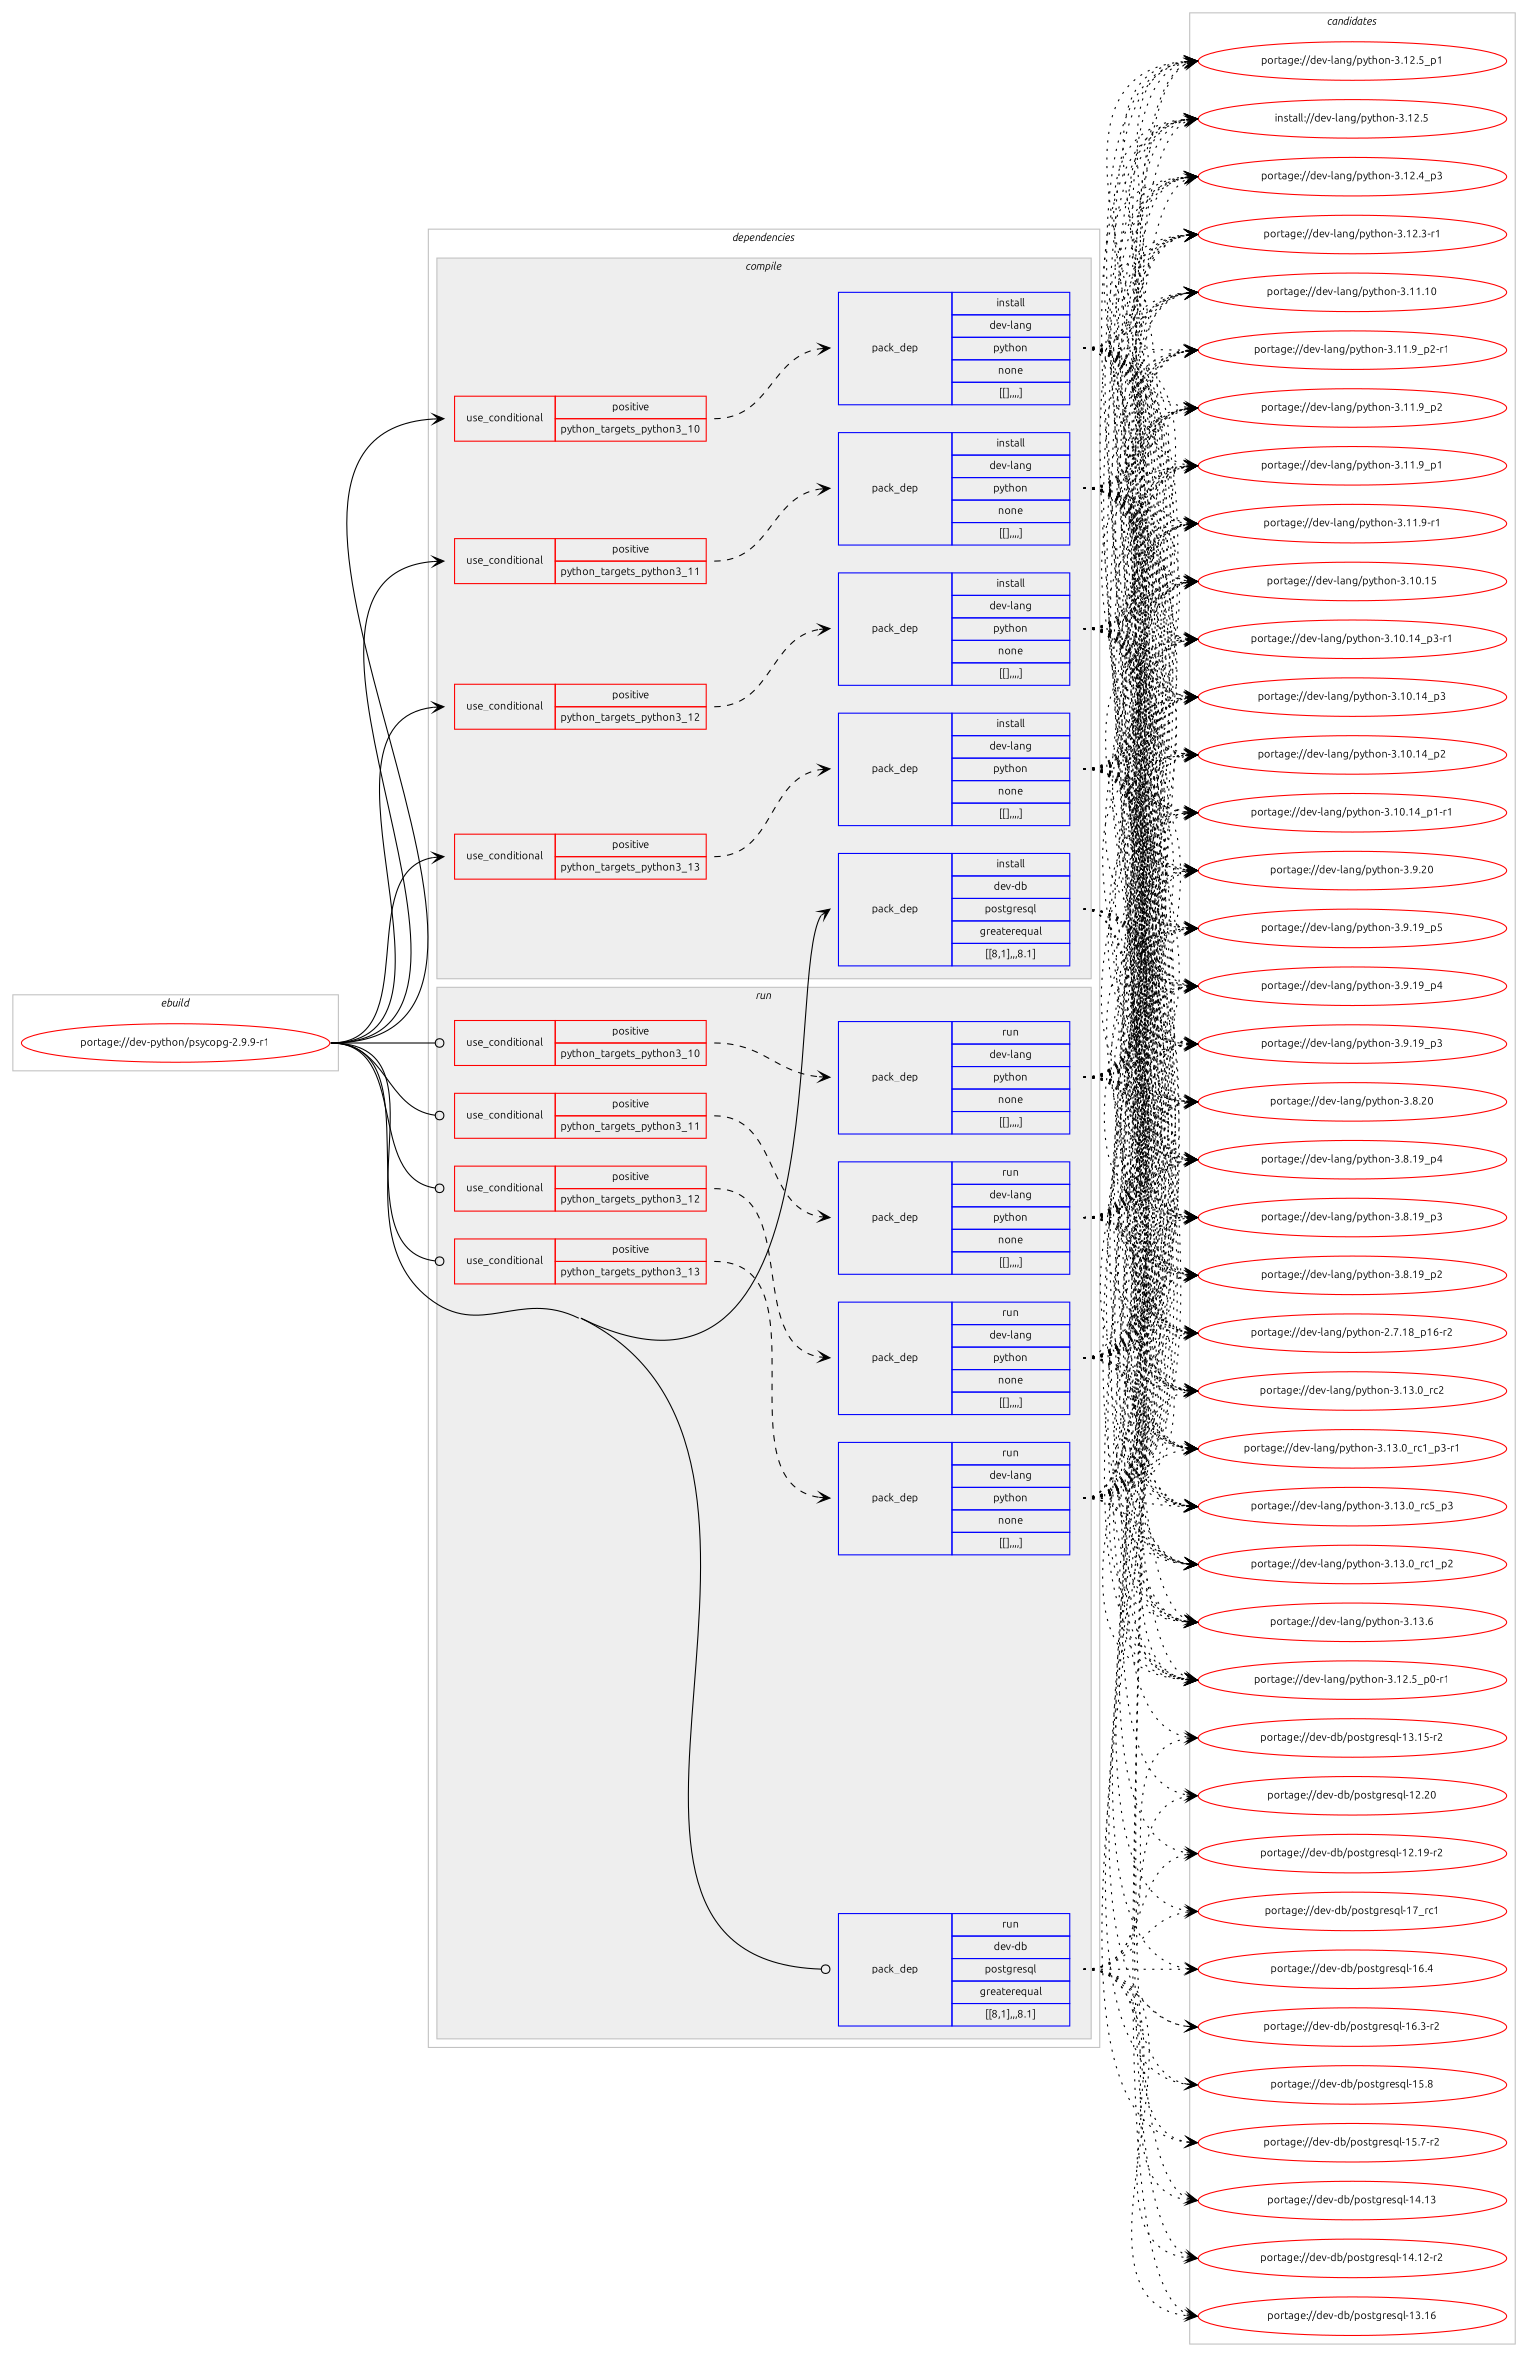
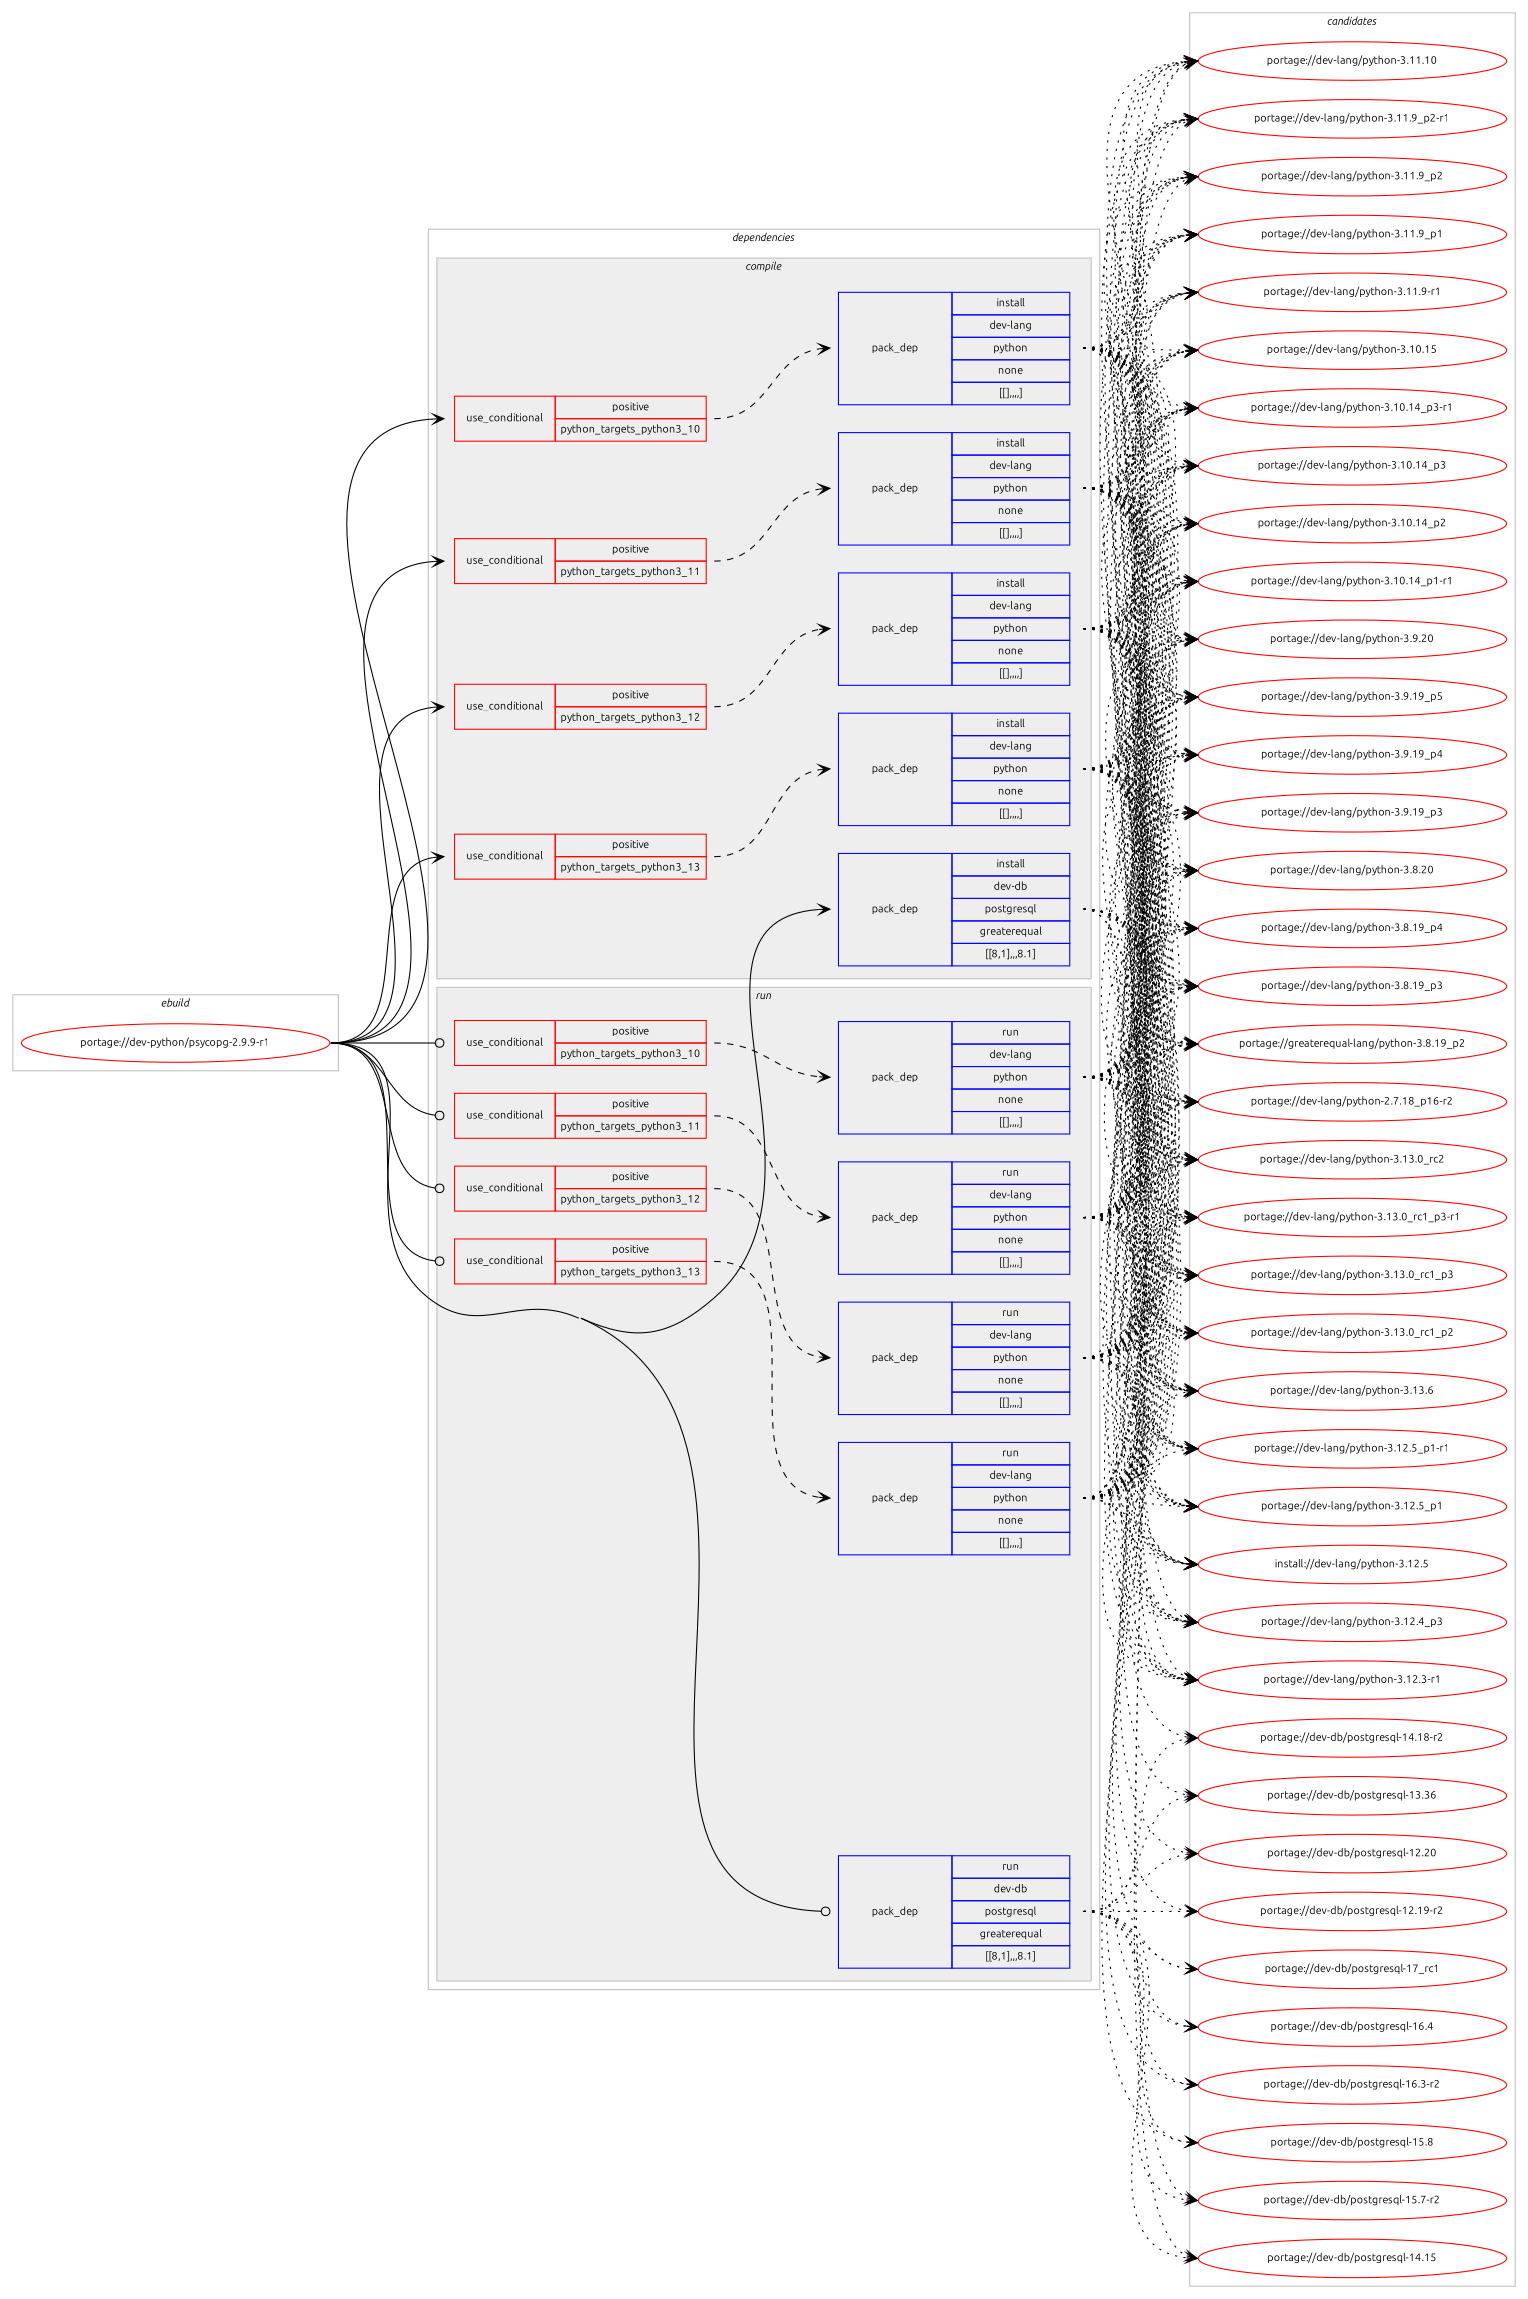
(1352, 1275) -> (1352, 1044)
(1352, 1507) -> (1352, 1275)
(1352, 1680) -> (1352, 1449)
(1352, 1738) -> none
(1352, 2201) -> (1352, 2258)
(1352, 2258) -> (1352, 1738)
(1352, 2316) -> (1352, 1796)
